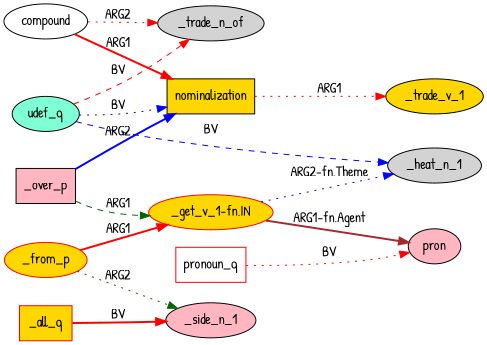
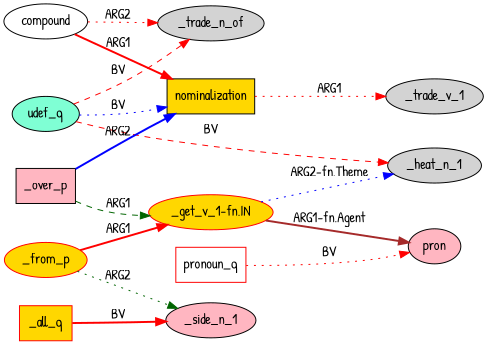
(435, 96) -> (435, 96)
(226, 148) -> (226, 148)
